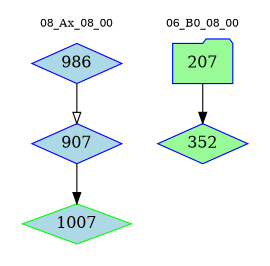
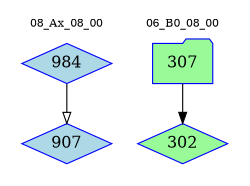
(77, 63) -> (67, 63)
(203, 63) -> (183, 63)
(203, 144) -> (183, 144)
(77, 224) -> none
